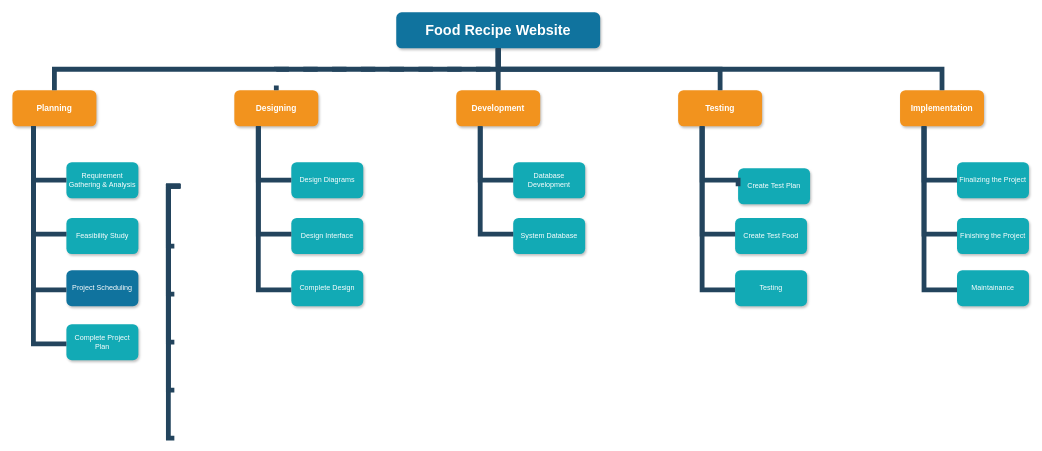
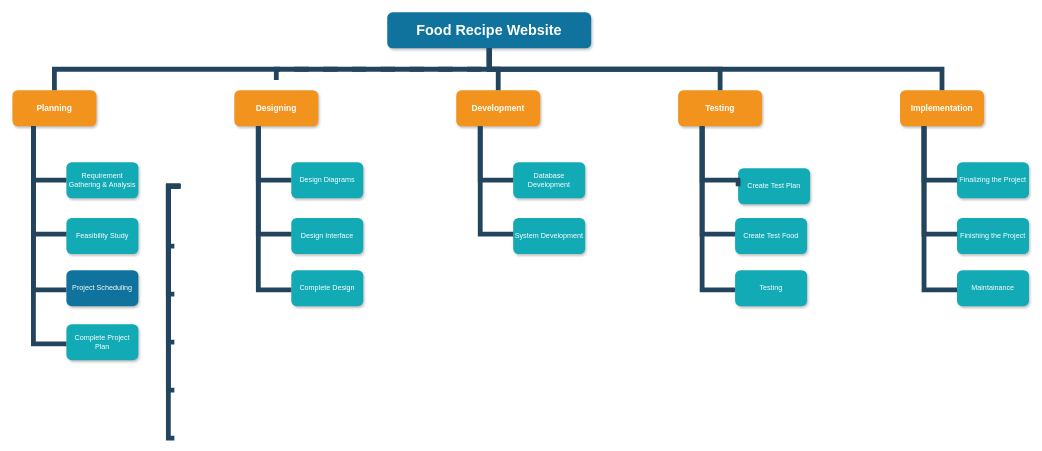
(498, 30) -> (489, 30)
(549, 236) -> (549, 236)
